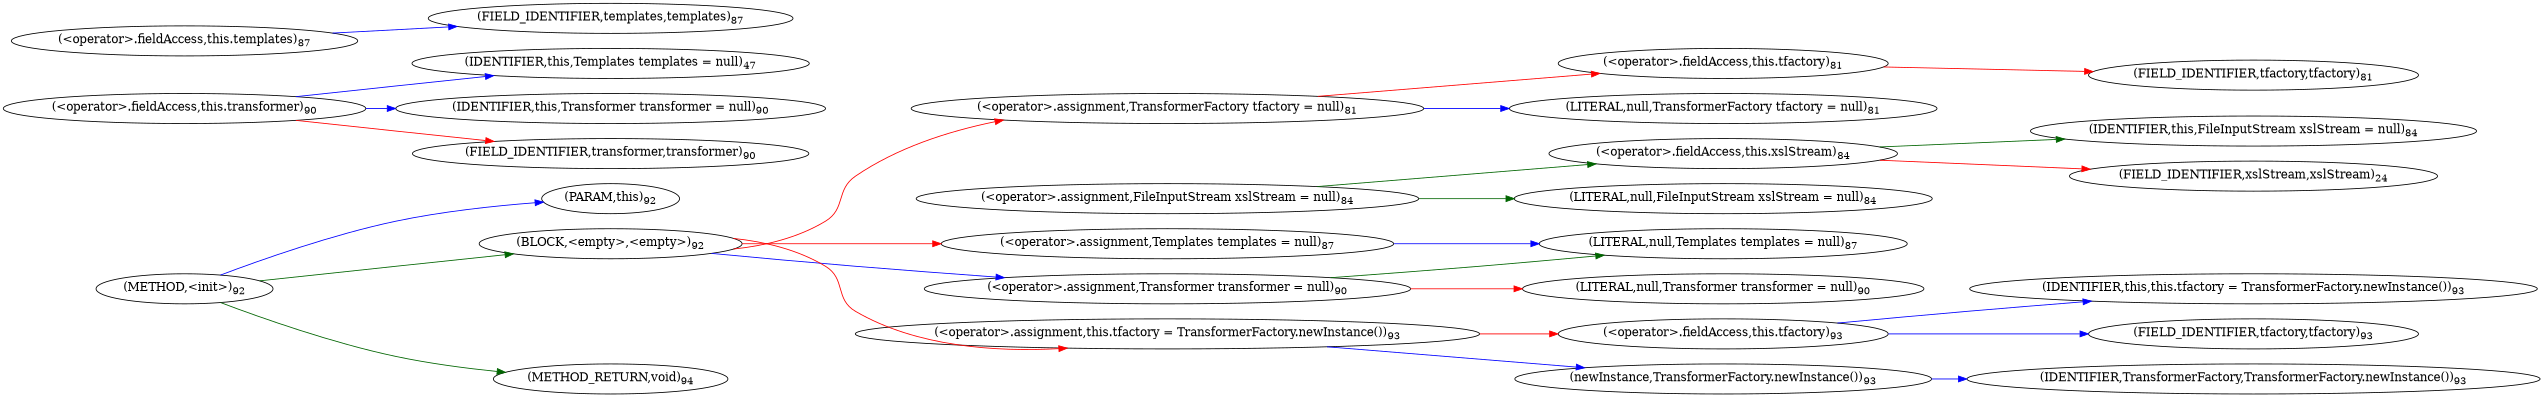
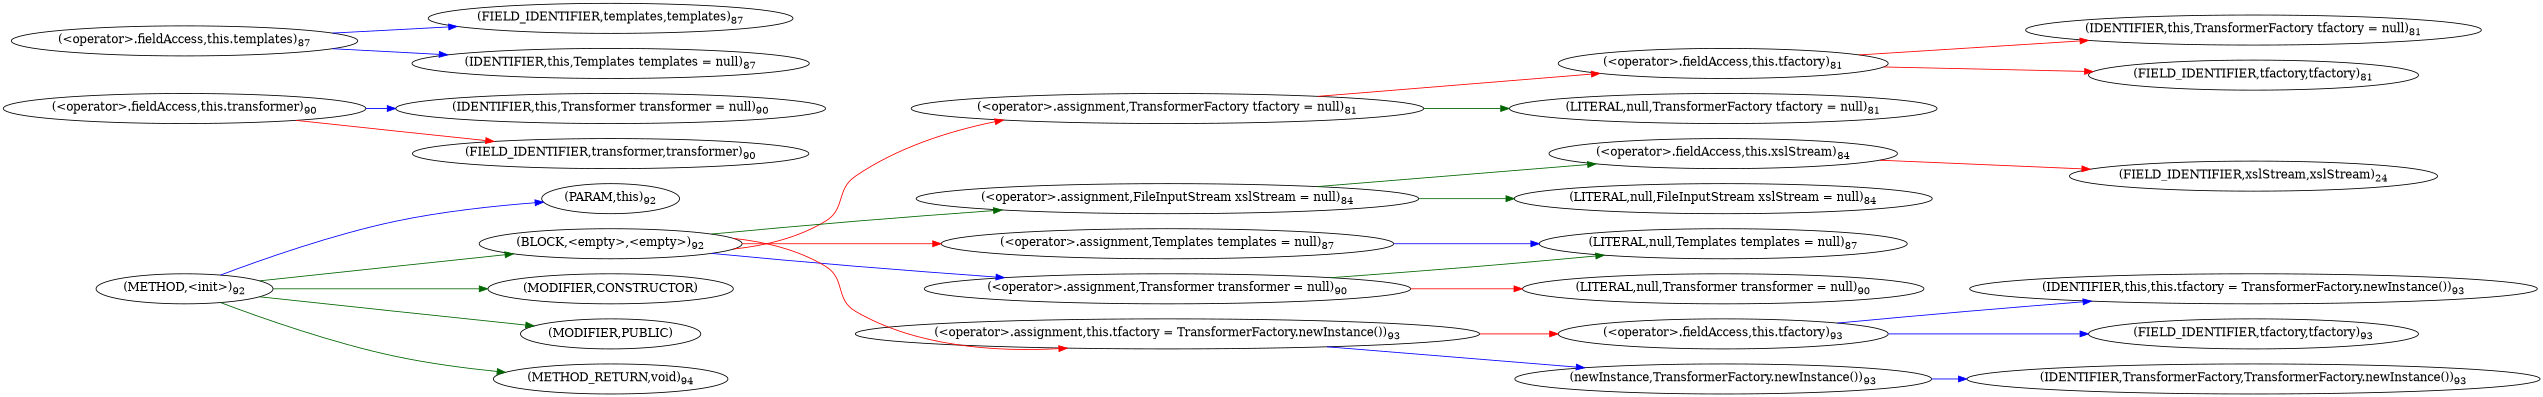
none -> (2253, 30)
(750, 62) -> (750, 62)
(391, 87) -> (386, 52)
(1462, 109) -> (1462, 109)
(2253, 131) -> none
none -> (852, 221)
none -> (611, 289)
none -> (611, 334)
